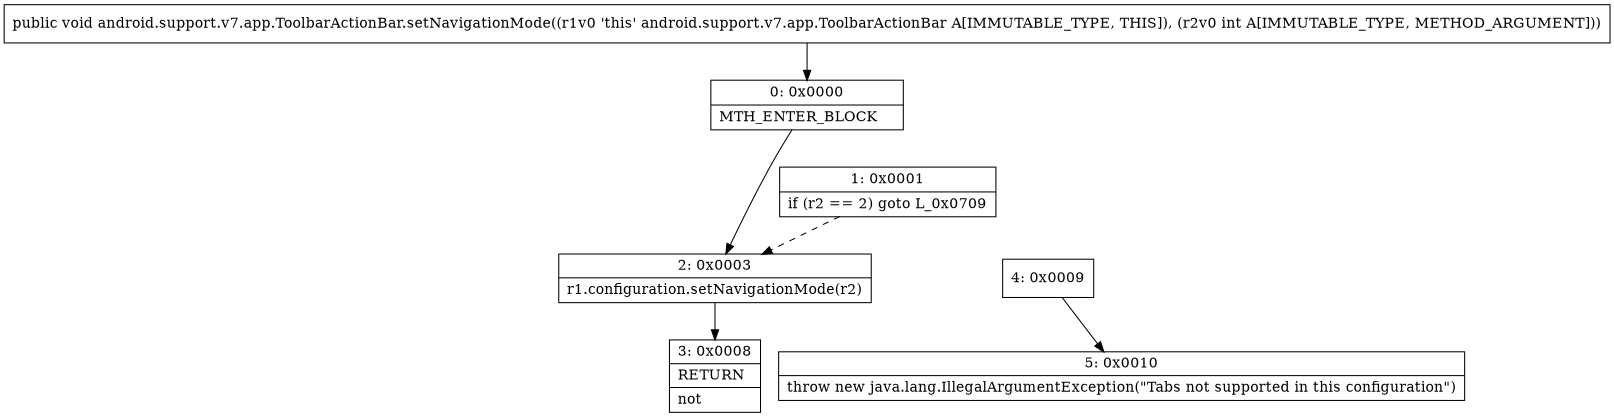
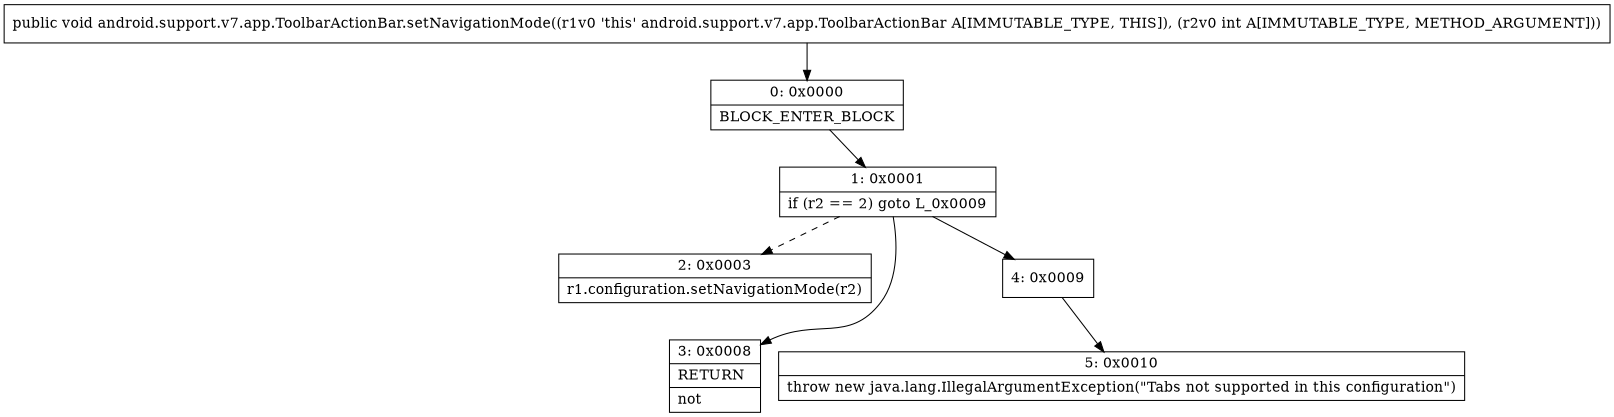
(799, 117) -> (807, 117)
(760, 186) -> (844, 145)
(888, 204) -> (888, 204)
none -> (969, 236)
(715, 316) -> (870, 314)
